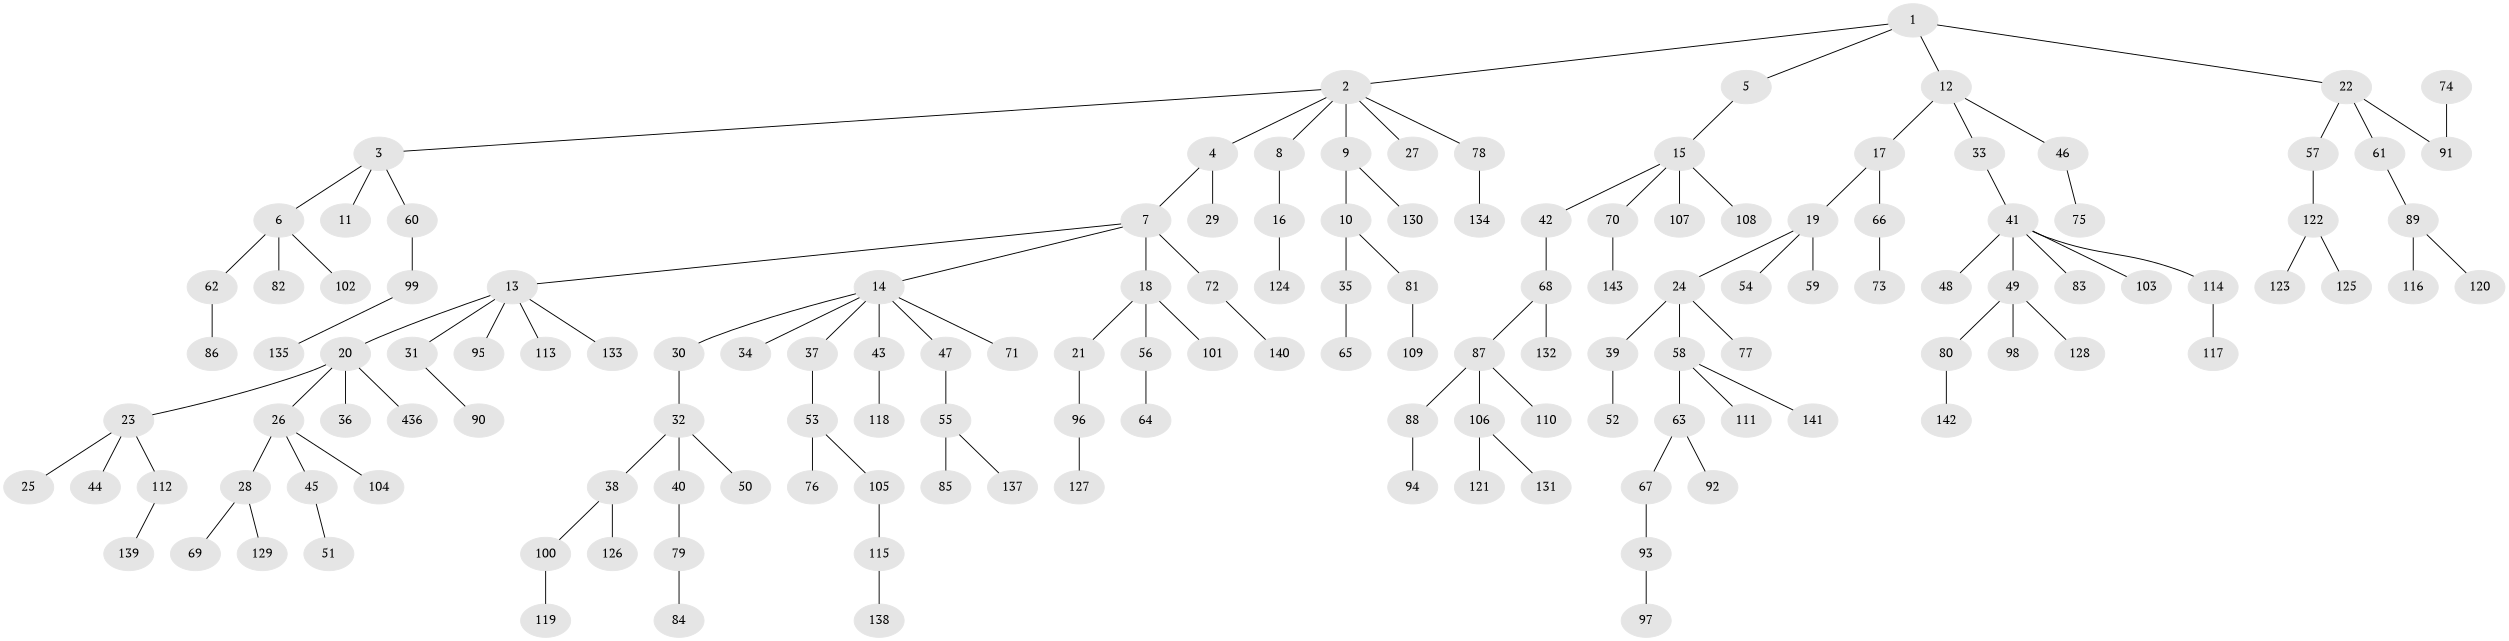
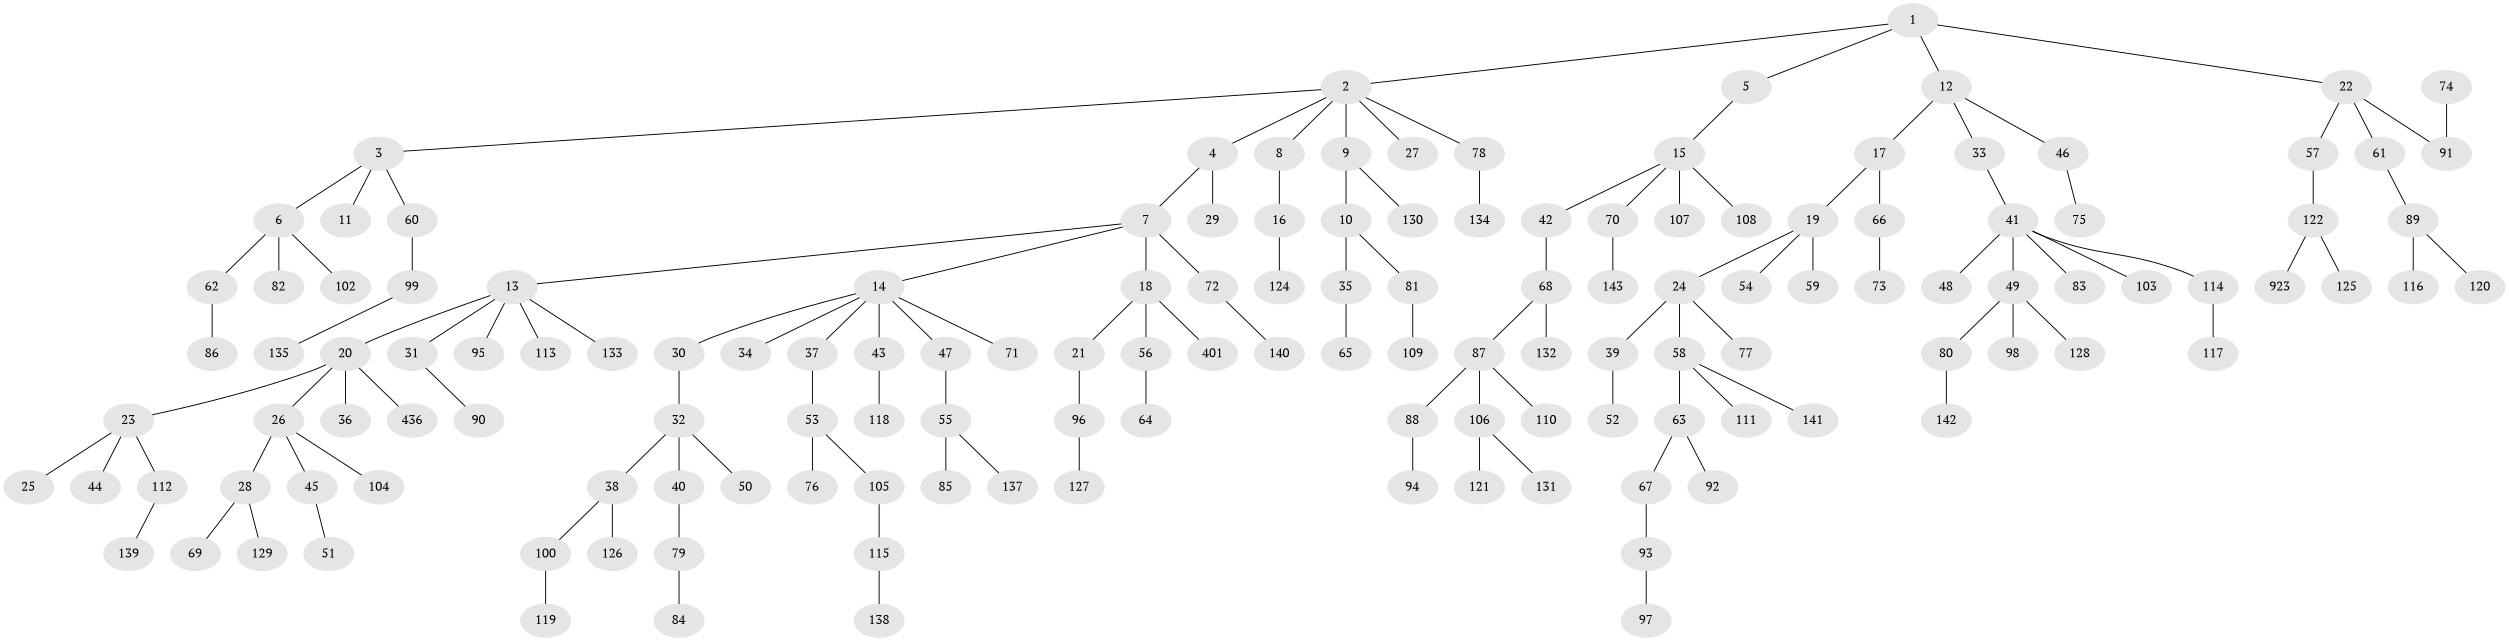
(2280, 287) -> (2280, 287)
(1213, 354) -> (1213, 354)
